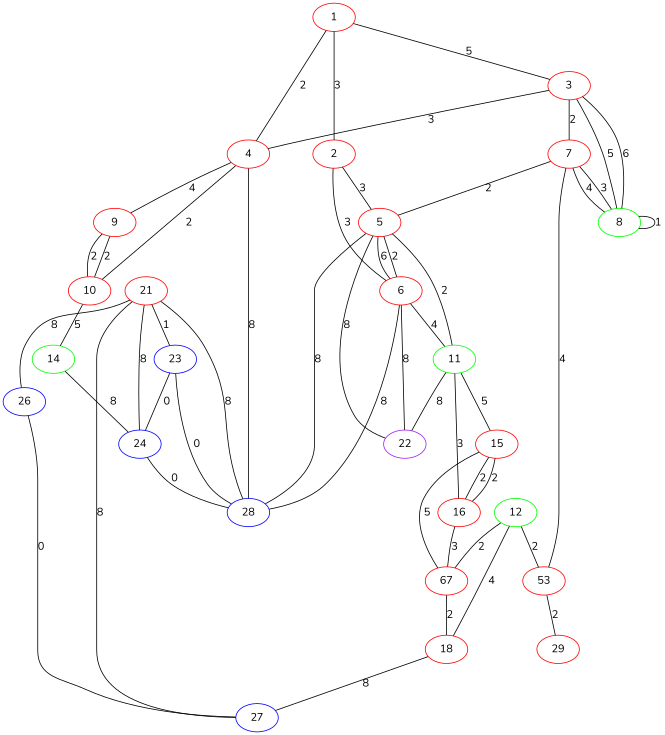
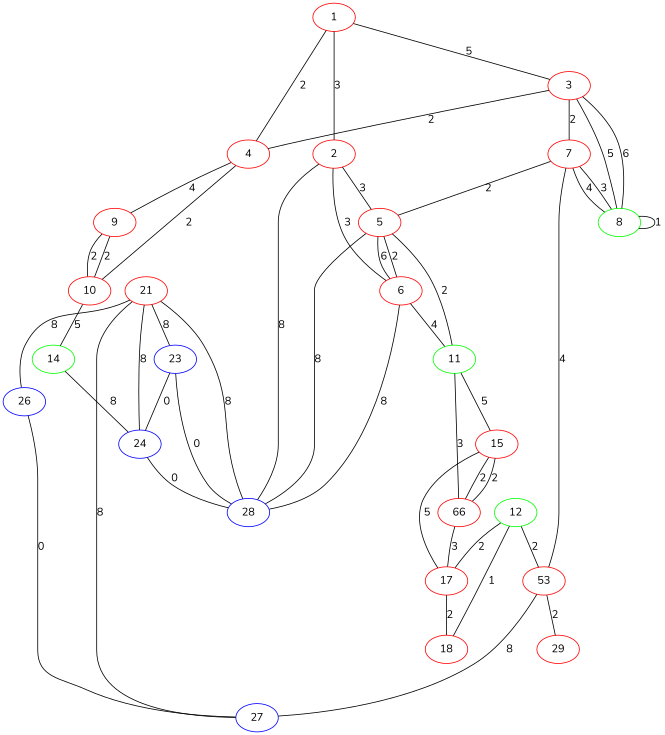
(431, 120) -> (431, 120)
(166, 325) -> (166, 325)
(248, 333) -> (278, 326)
(405, 444) -> none
(459, 513) -> (459, 513)
(447, 581) -> (447, 581)
(492, 581) -> (492, 581)
(352, 684) -> (424, 688)
